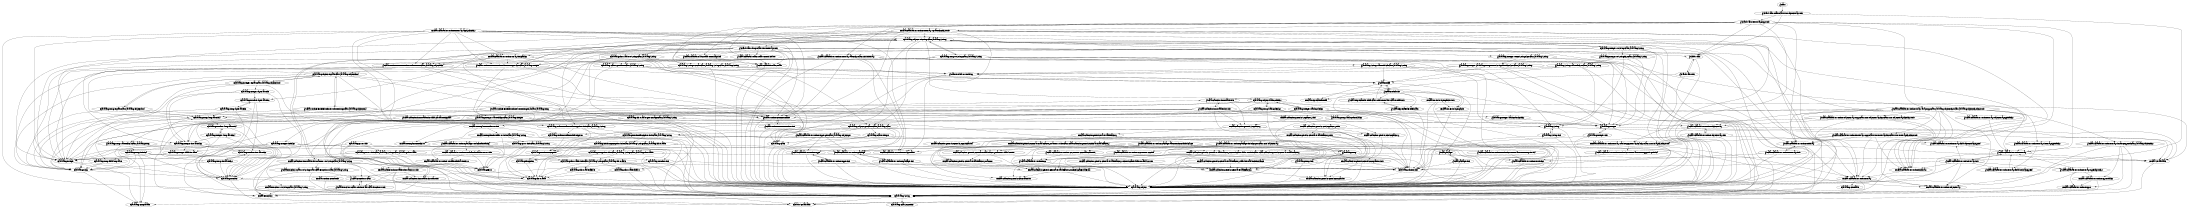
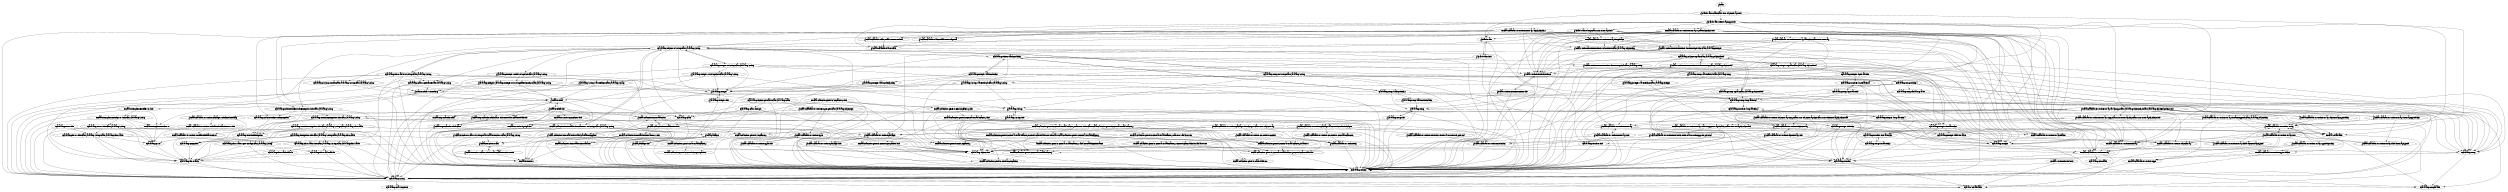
(1261, 114) -> (744, 115)
(1157, 122) -> (219, 153)
(130, 123) -> (1824, 96)
(661, 147) -> (492, 132)
(1899, 183) -> (2144, 147)
(286, 187) -> none
